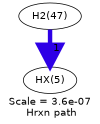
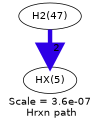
(55, 48) -> (55, 48)
